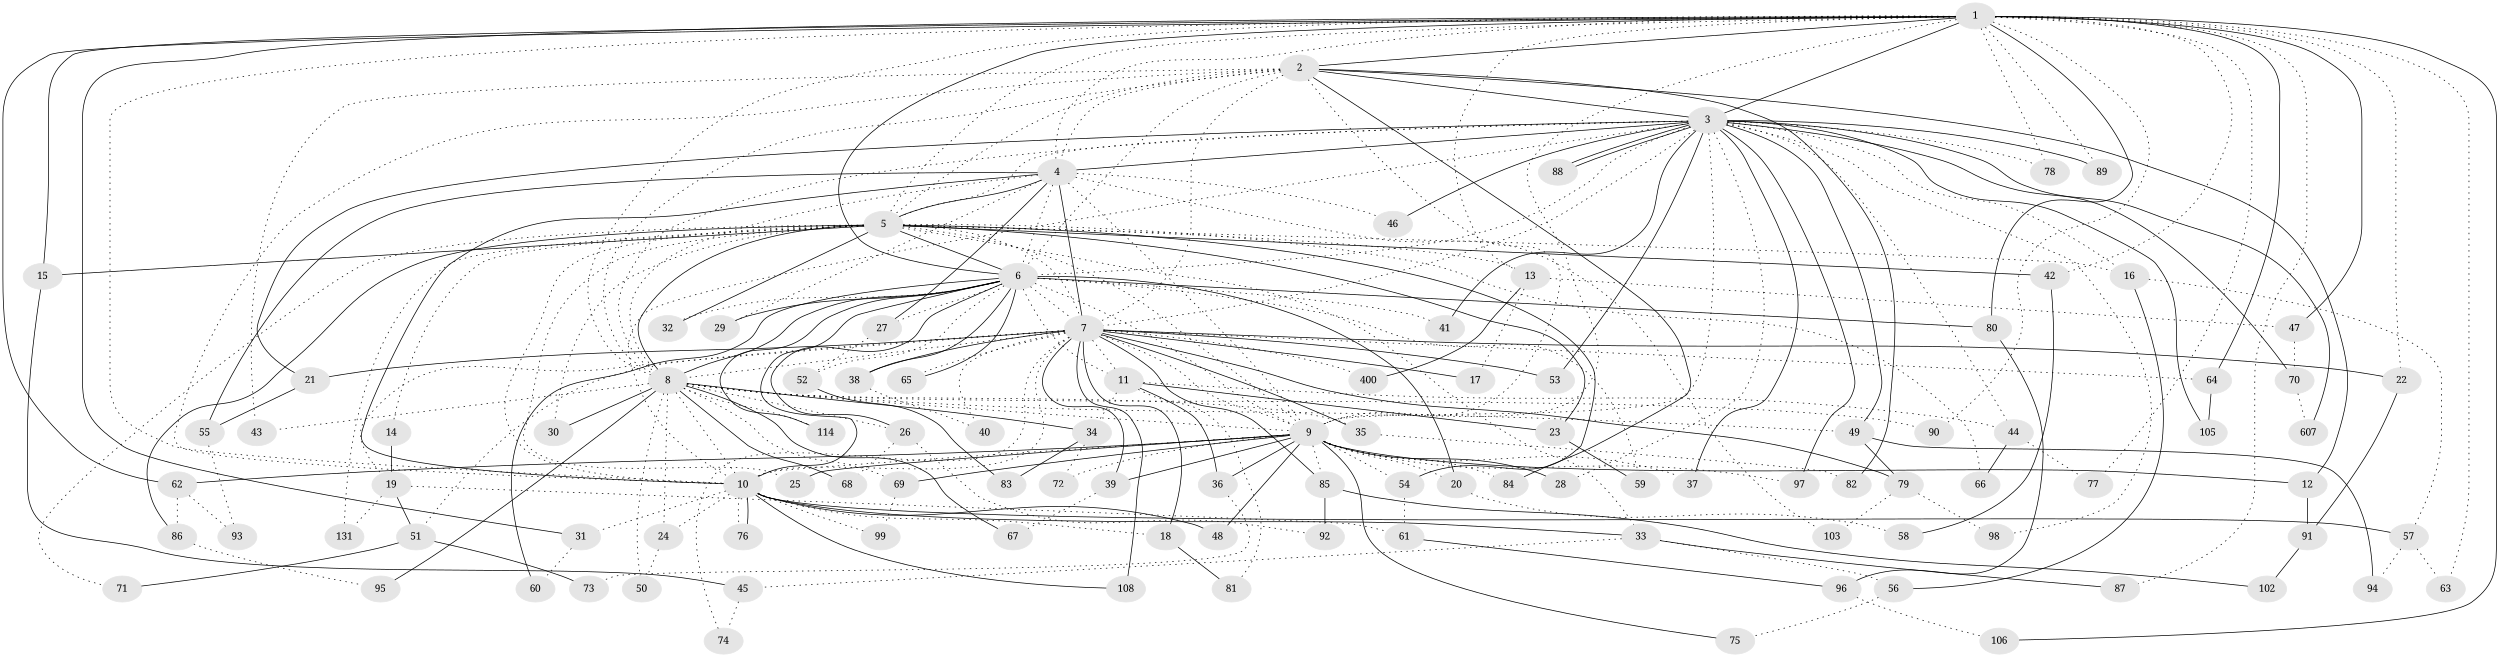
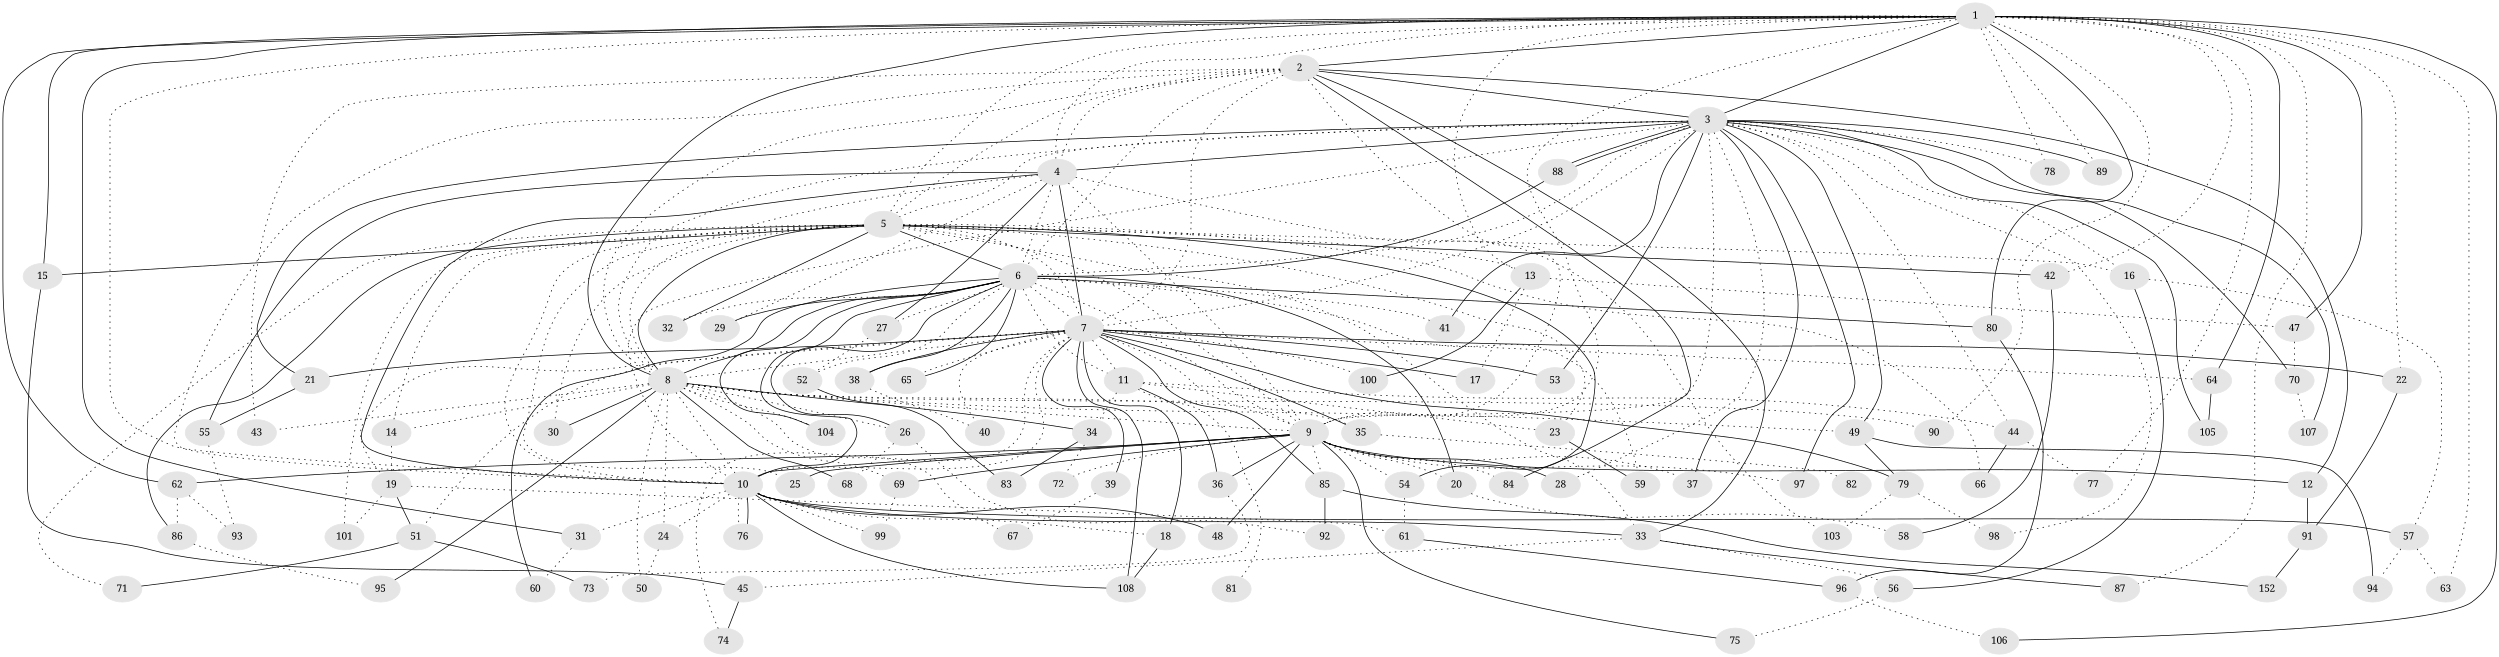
(1270, 32) -> (1246, 267)
(1166, 33) -> (1166, 33)
(1748, 112) -> (1658, 268)
(992, 194) -> none
(1393, 224) -> none
(1282, 267) -> (1282, 267)
(1368, 381) -> (1368, 381)
(1339, 407) -> (1339, 407)
none -> (524, 408)
(826, 433) -> (826, 433)
(2308, 433) -> (2308, 433)
(802, 447) -> (802, 447)
(1023, 453) -> (1023, 453)
(391, 459) -> (391, 459)
(1206, 460) -> none
(344, 537) -> (344, 537)
(1205, 568) -> (1150, 558)
(2267, 589) -> (2267, 589)
(733, 615) -> (733, 615)
